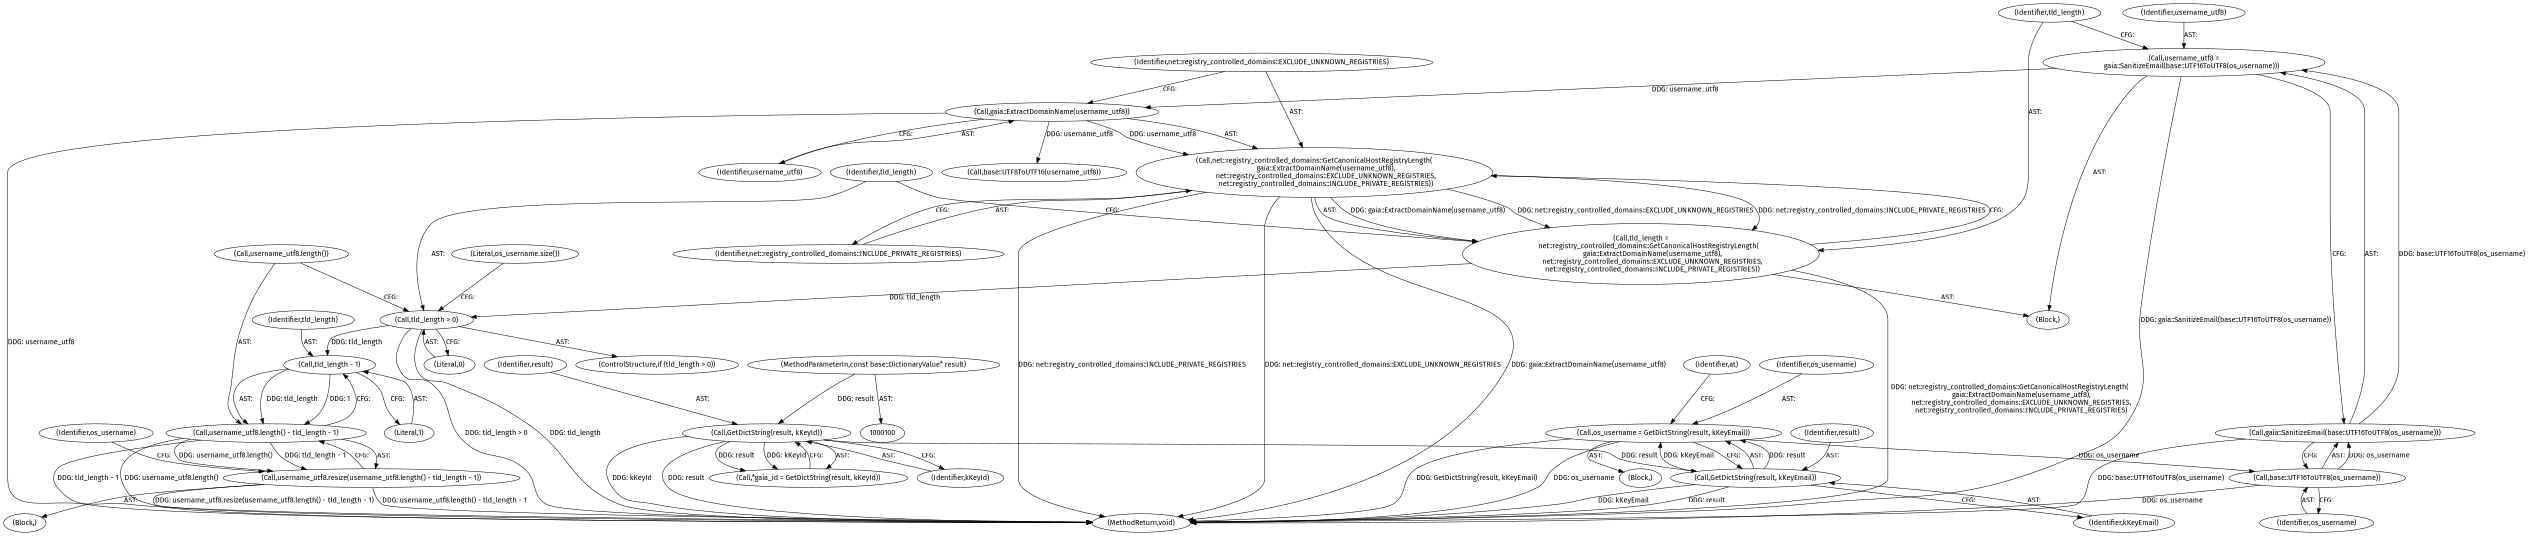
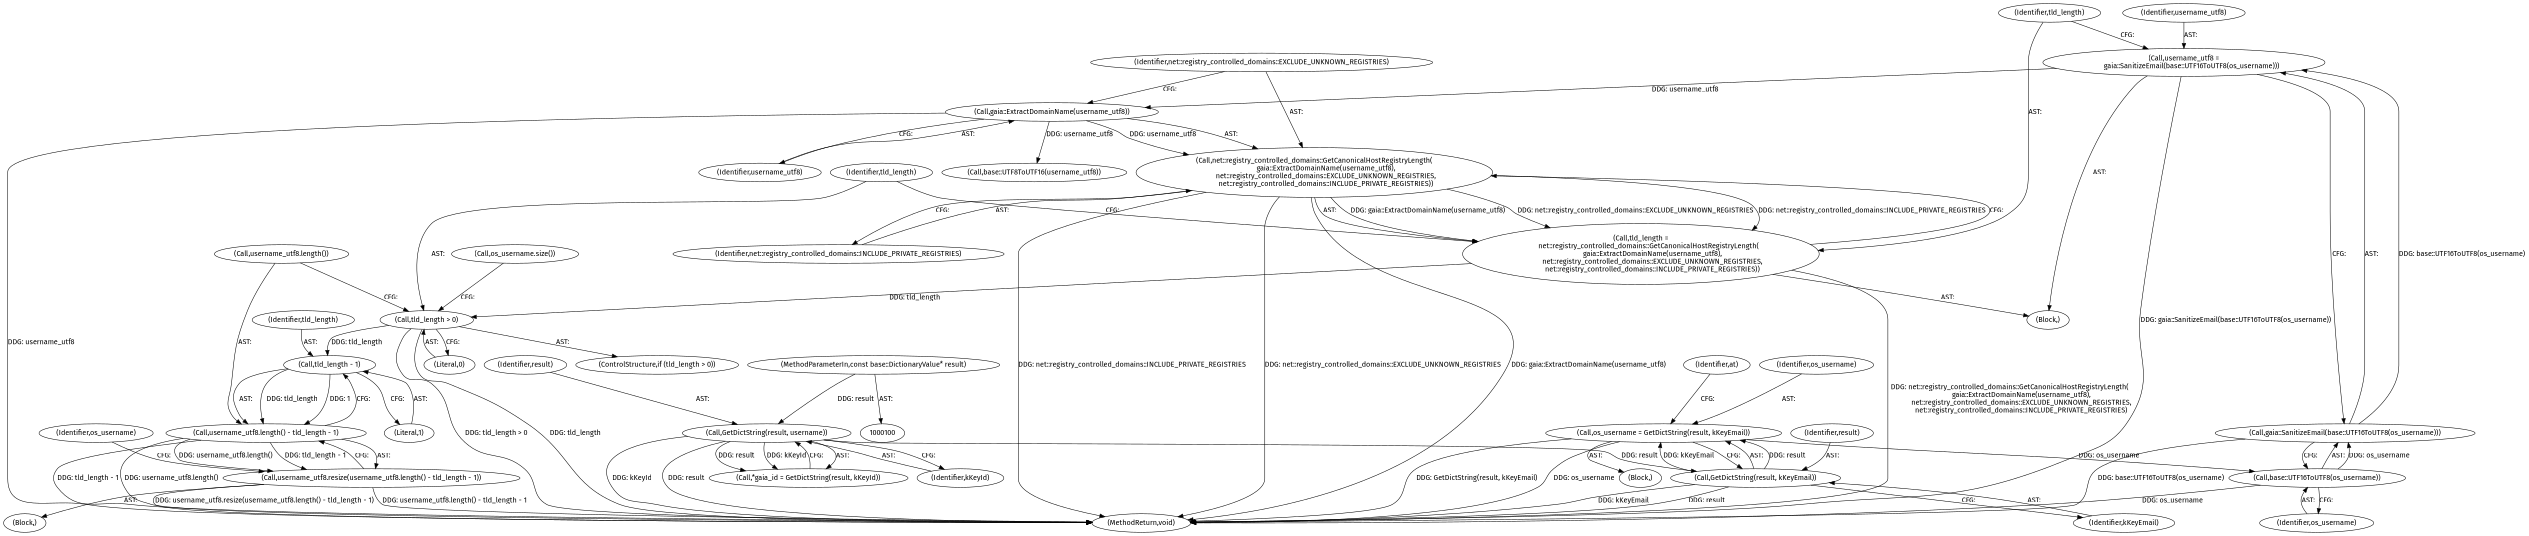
(515, 254) -> (515, 254)
(767, 433) -> (767, 433)
